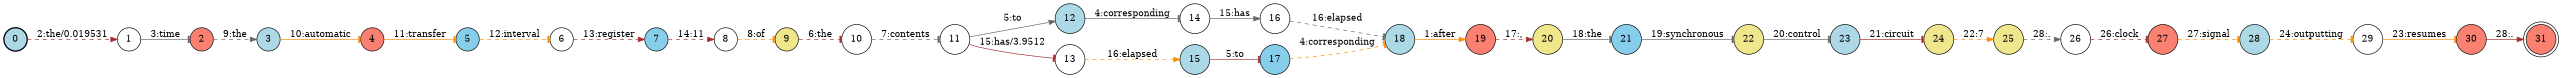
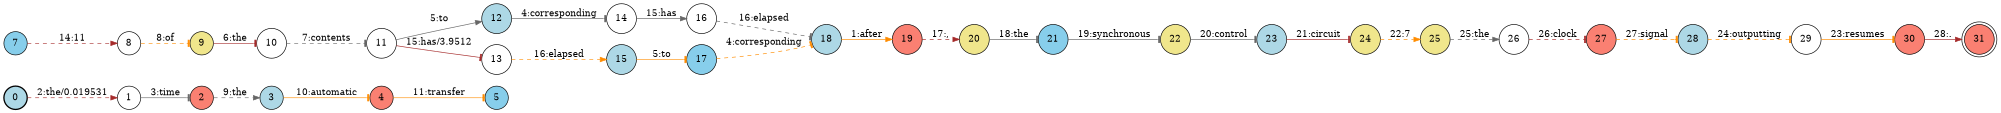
(2042, 35) -> (1475, 35)
(562, 39) -> none
(819, 39) -> (234, 43)
(1233, 60) -> (660, 60)
